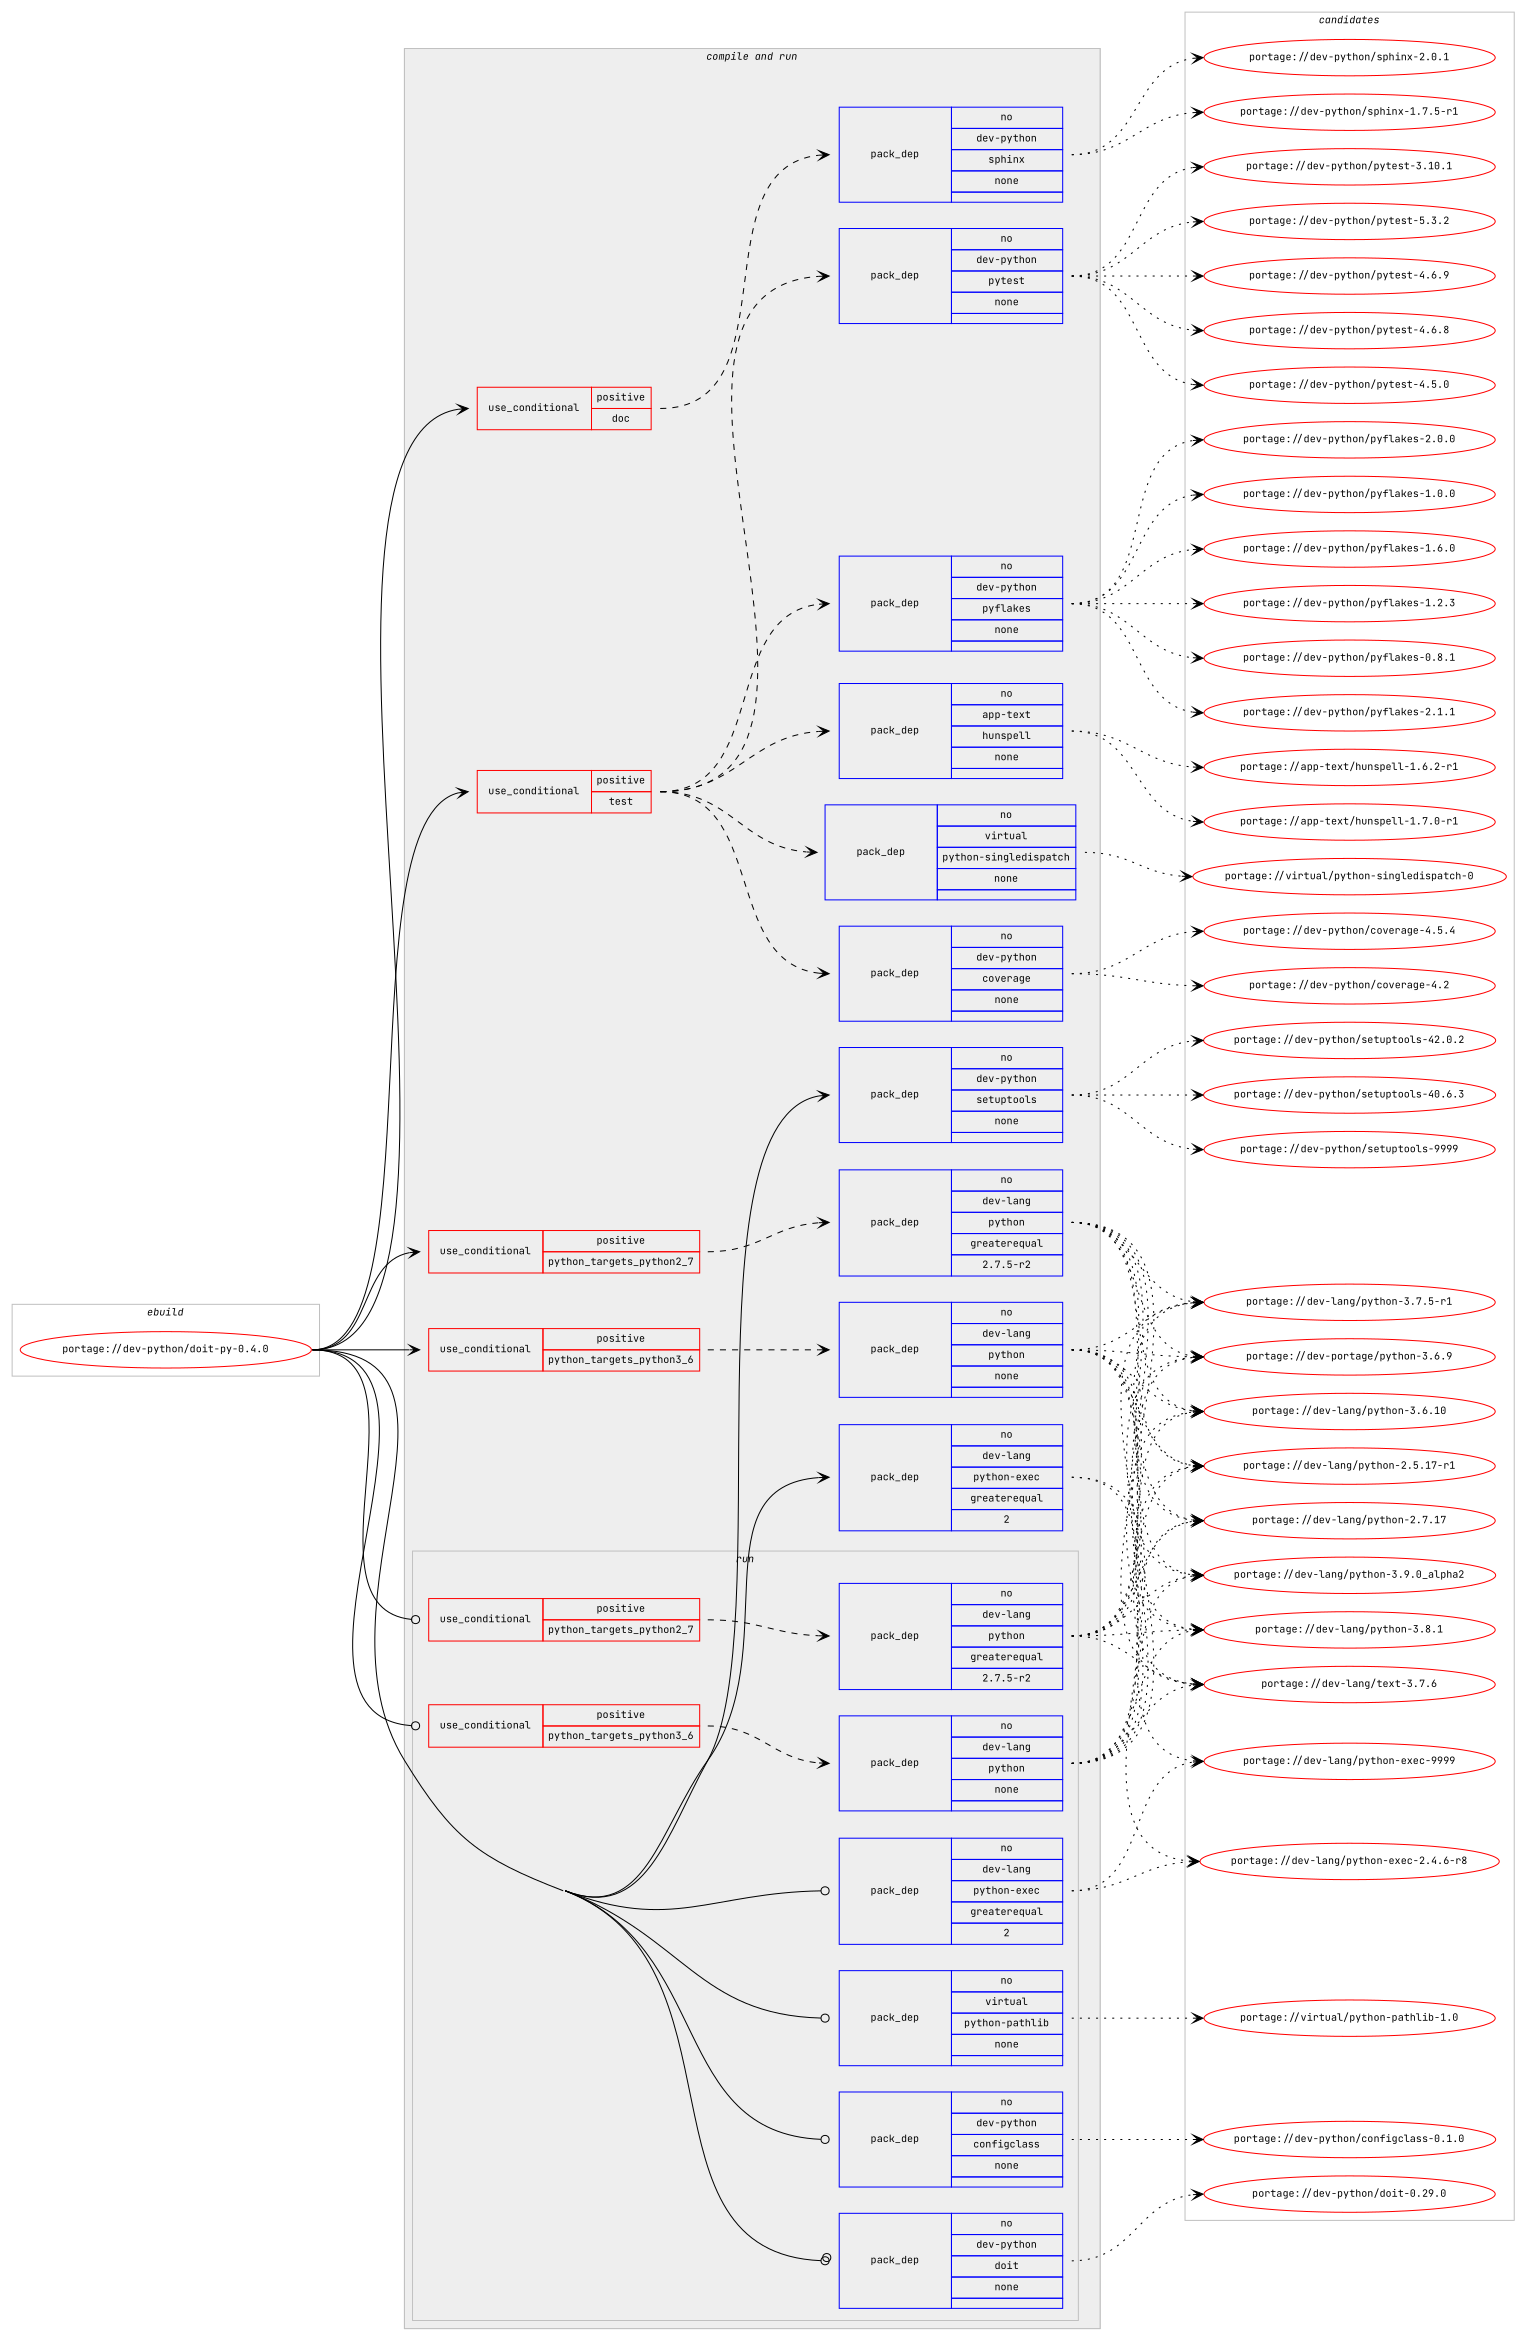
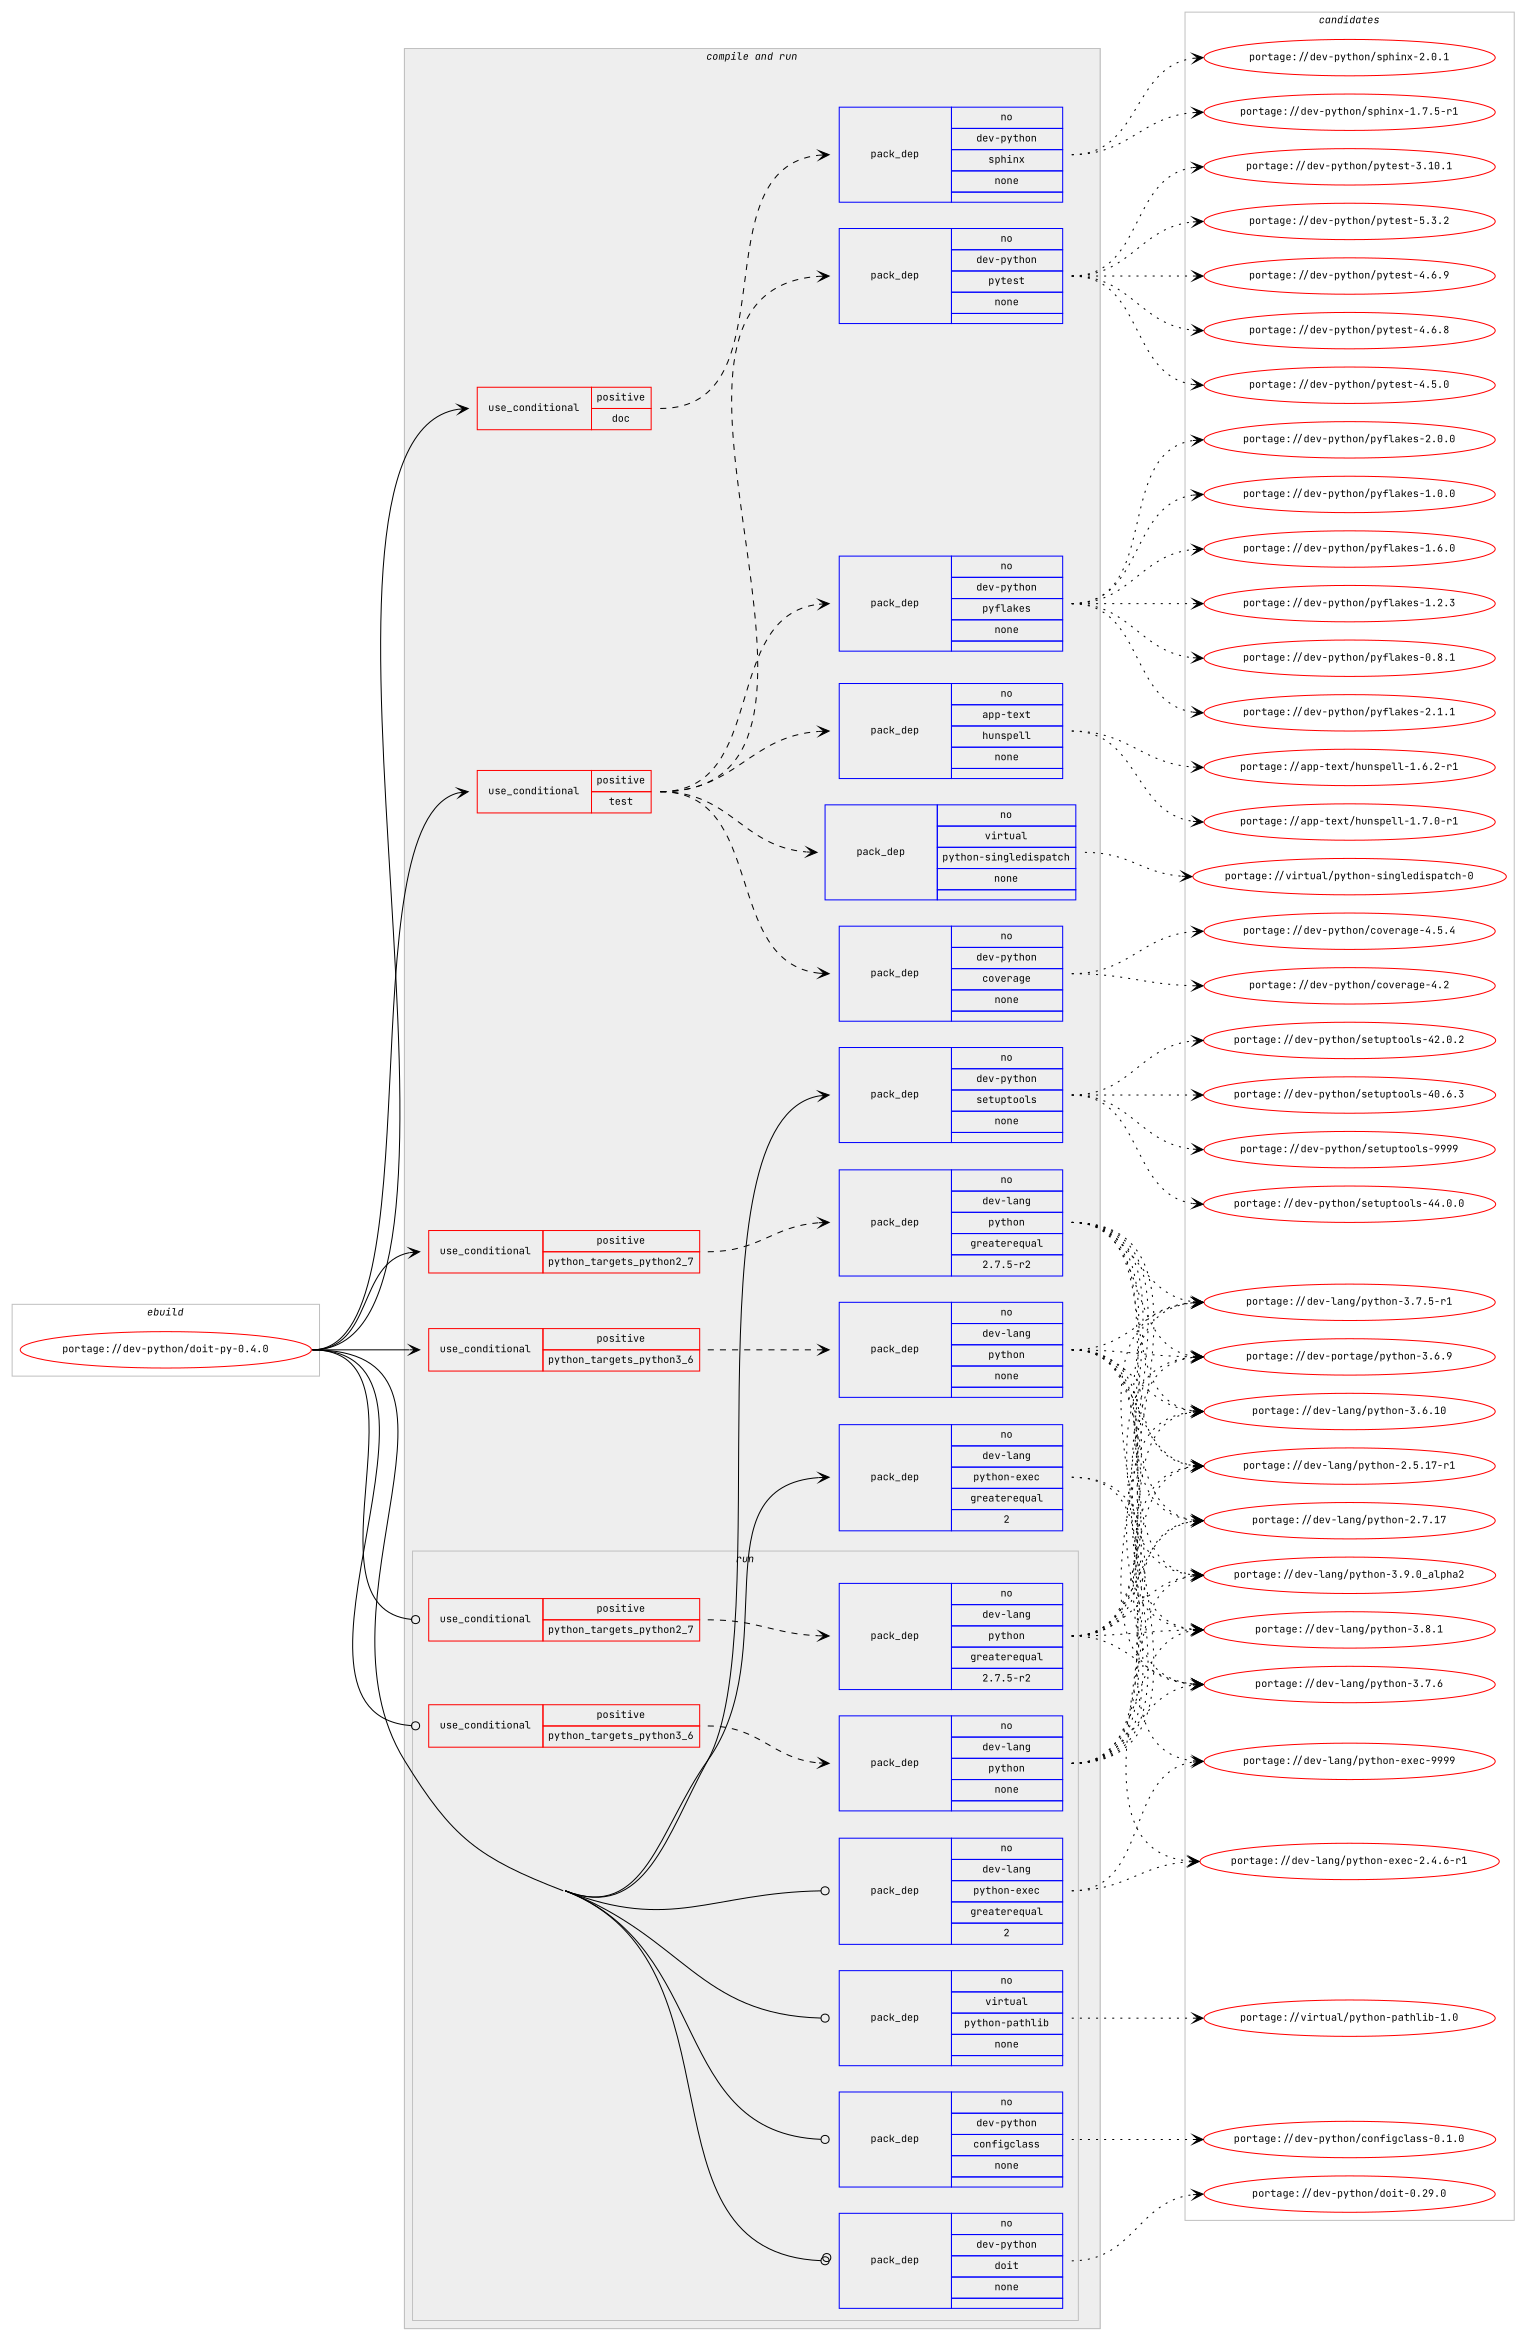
none -> (1350, 1204)
(1350, 1685) -> (1350, 1685)
(1350, 1861) -> (1350, 1861)
